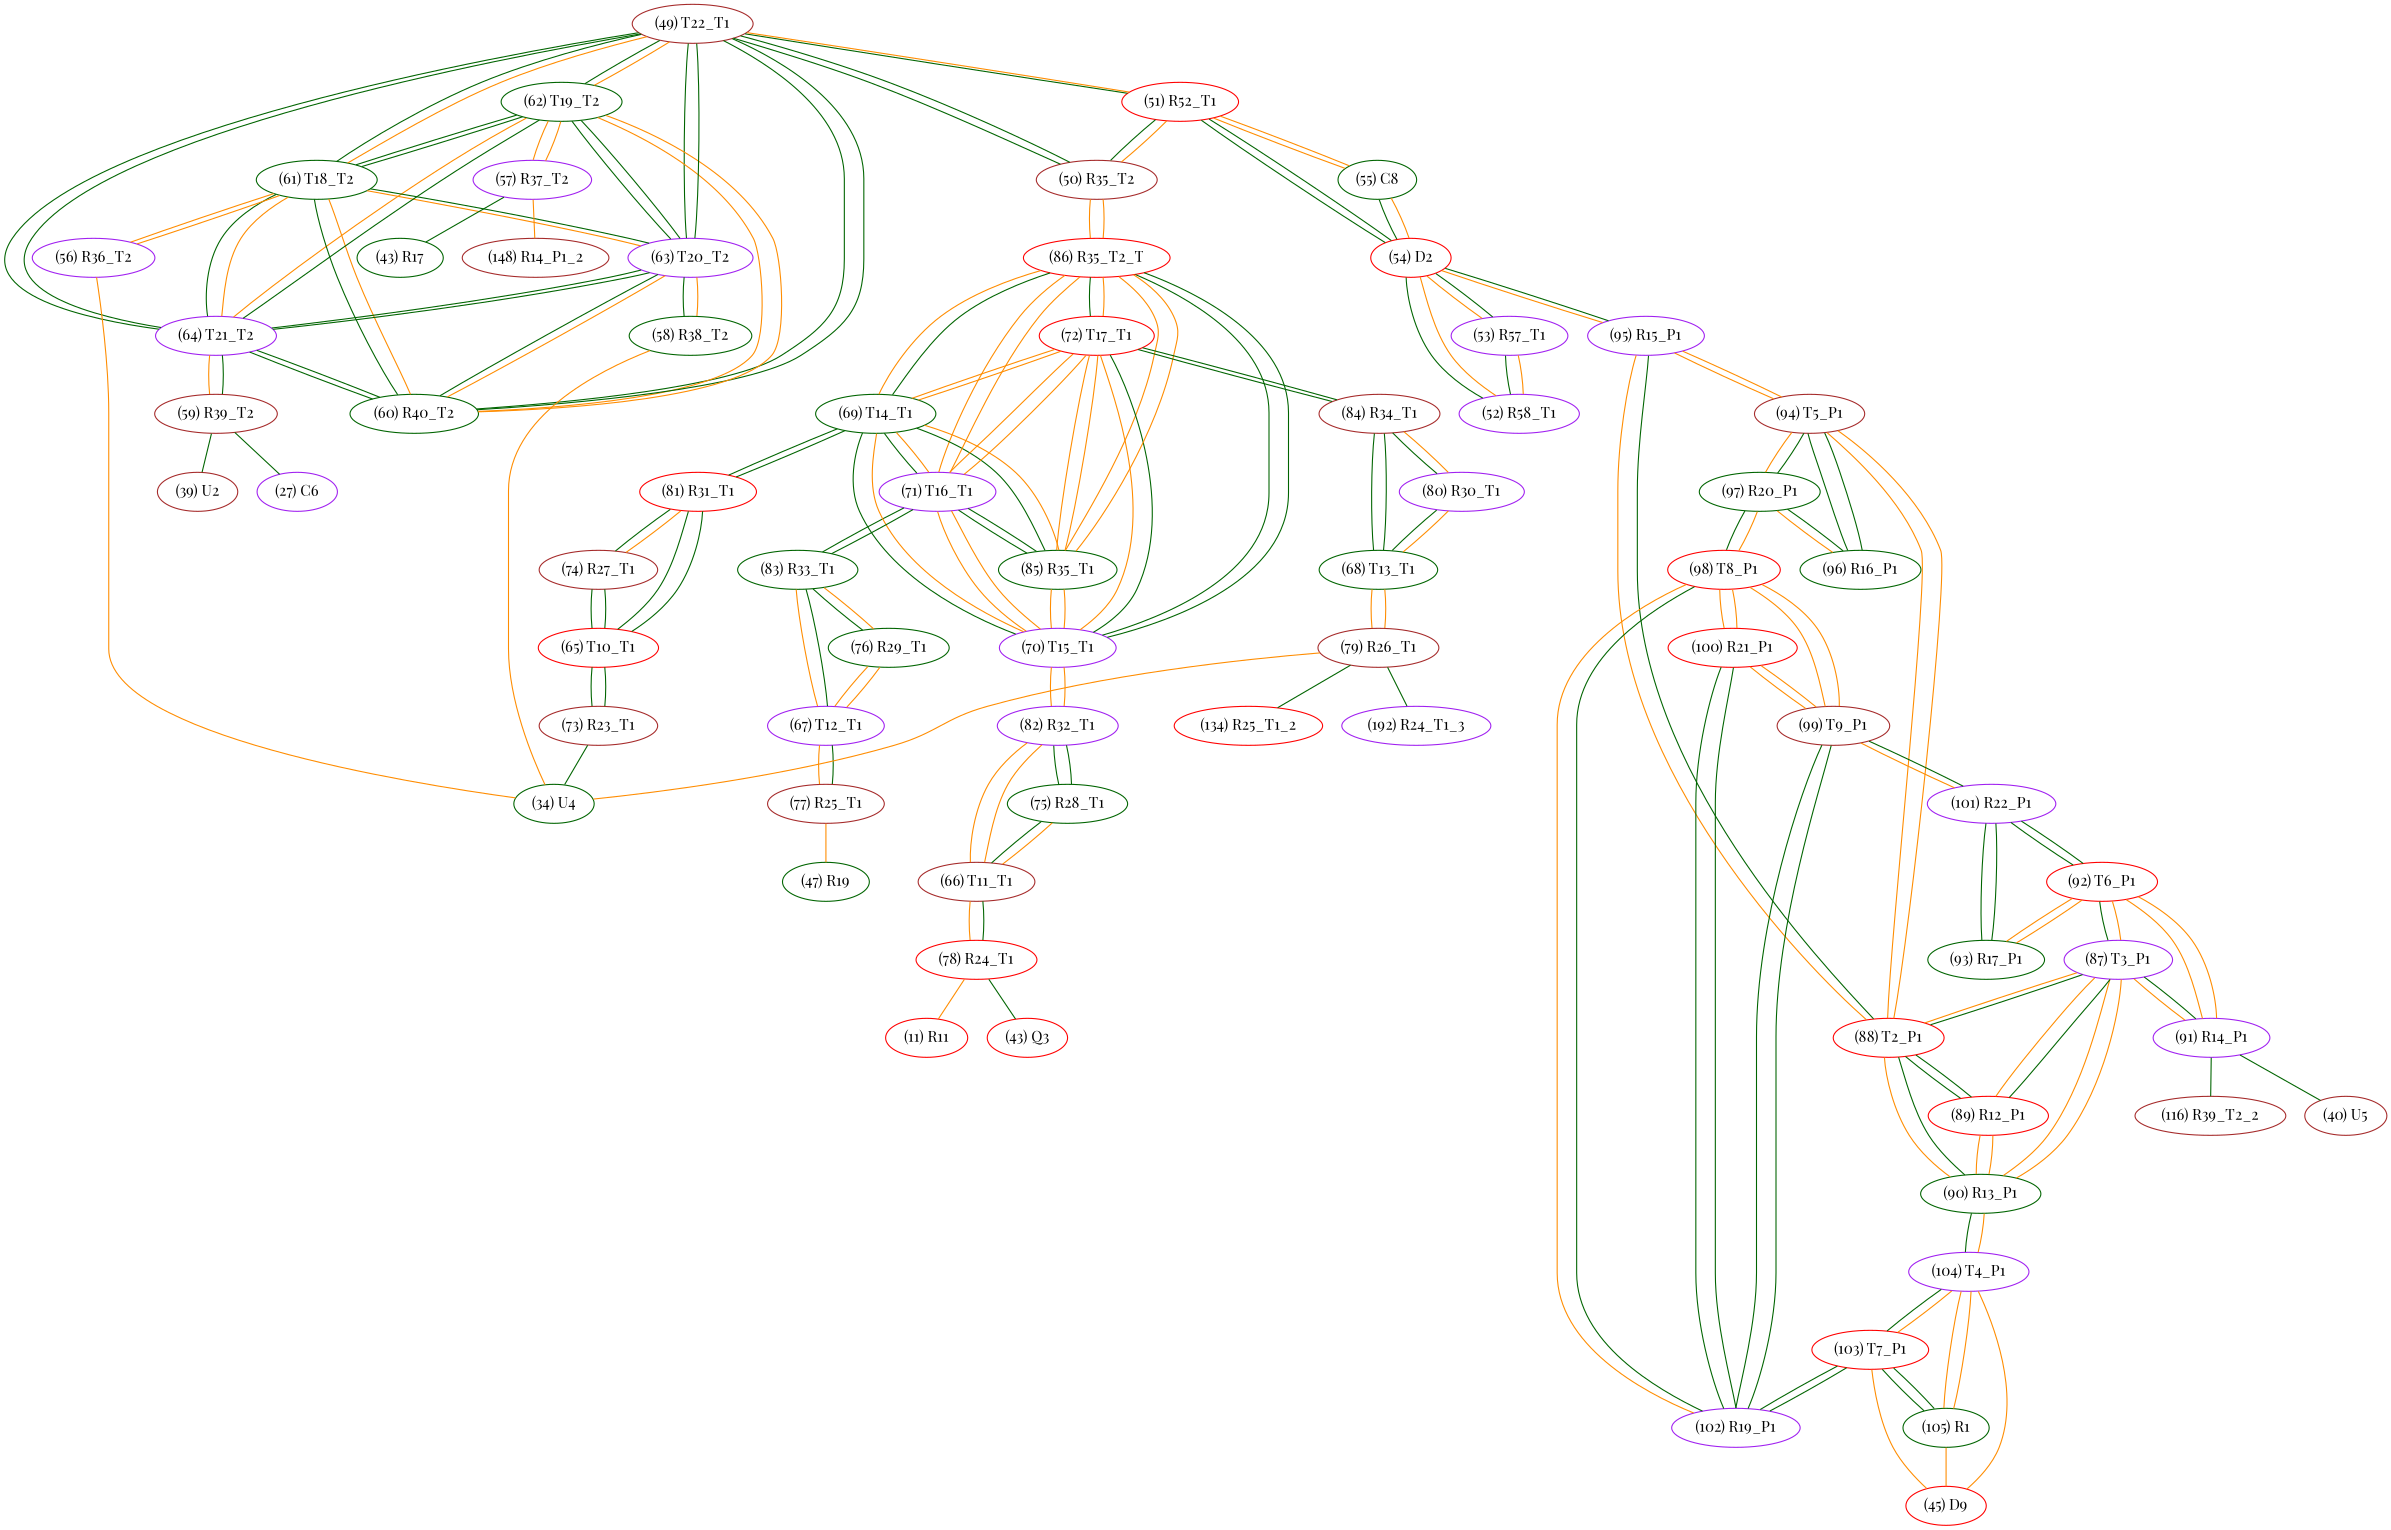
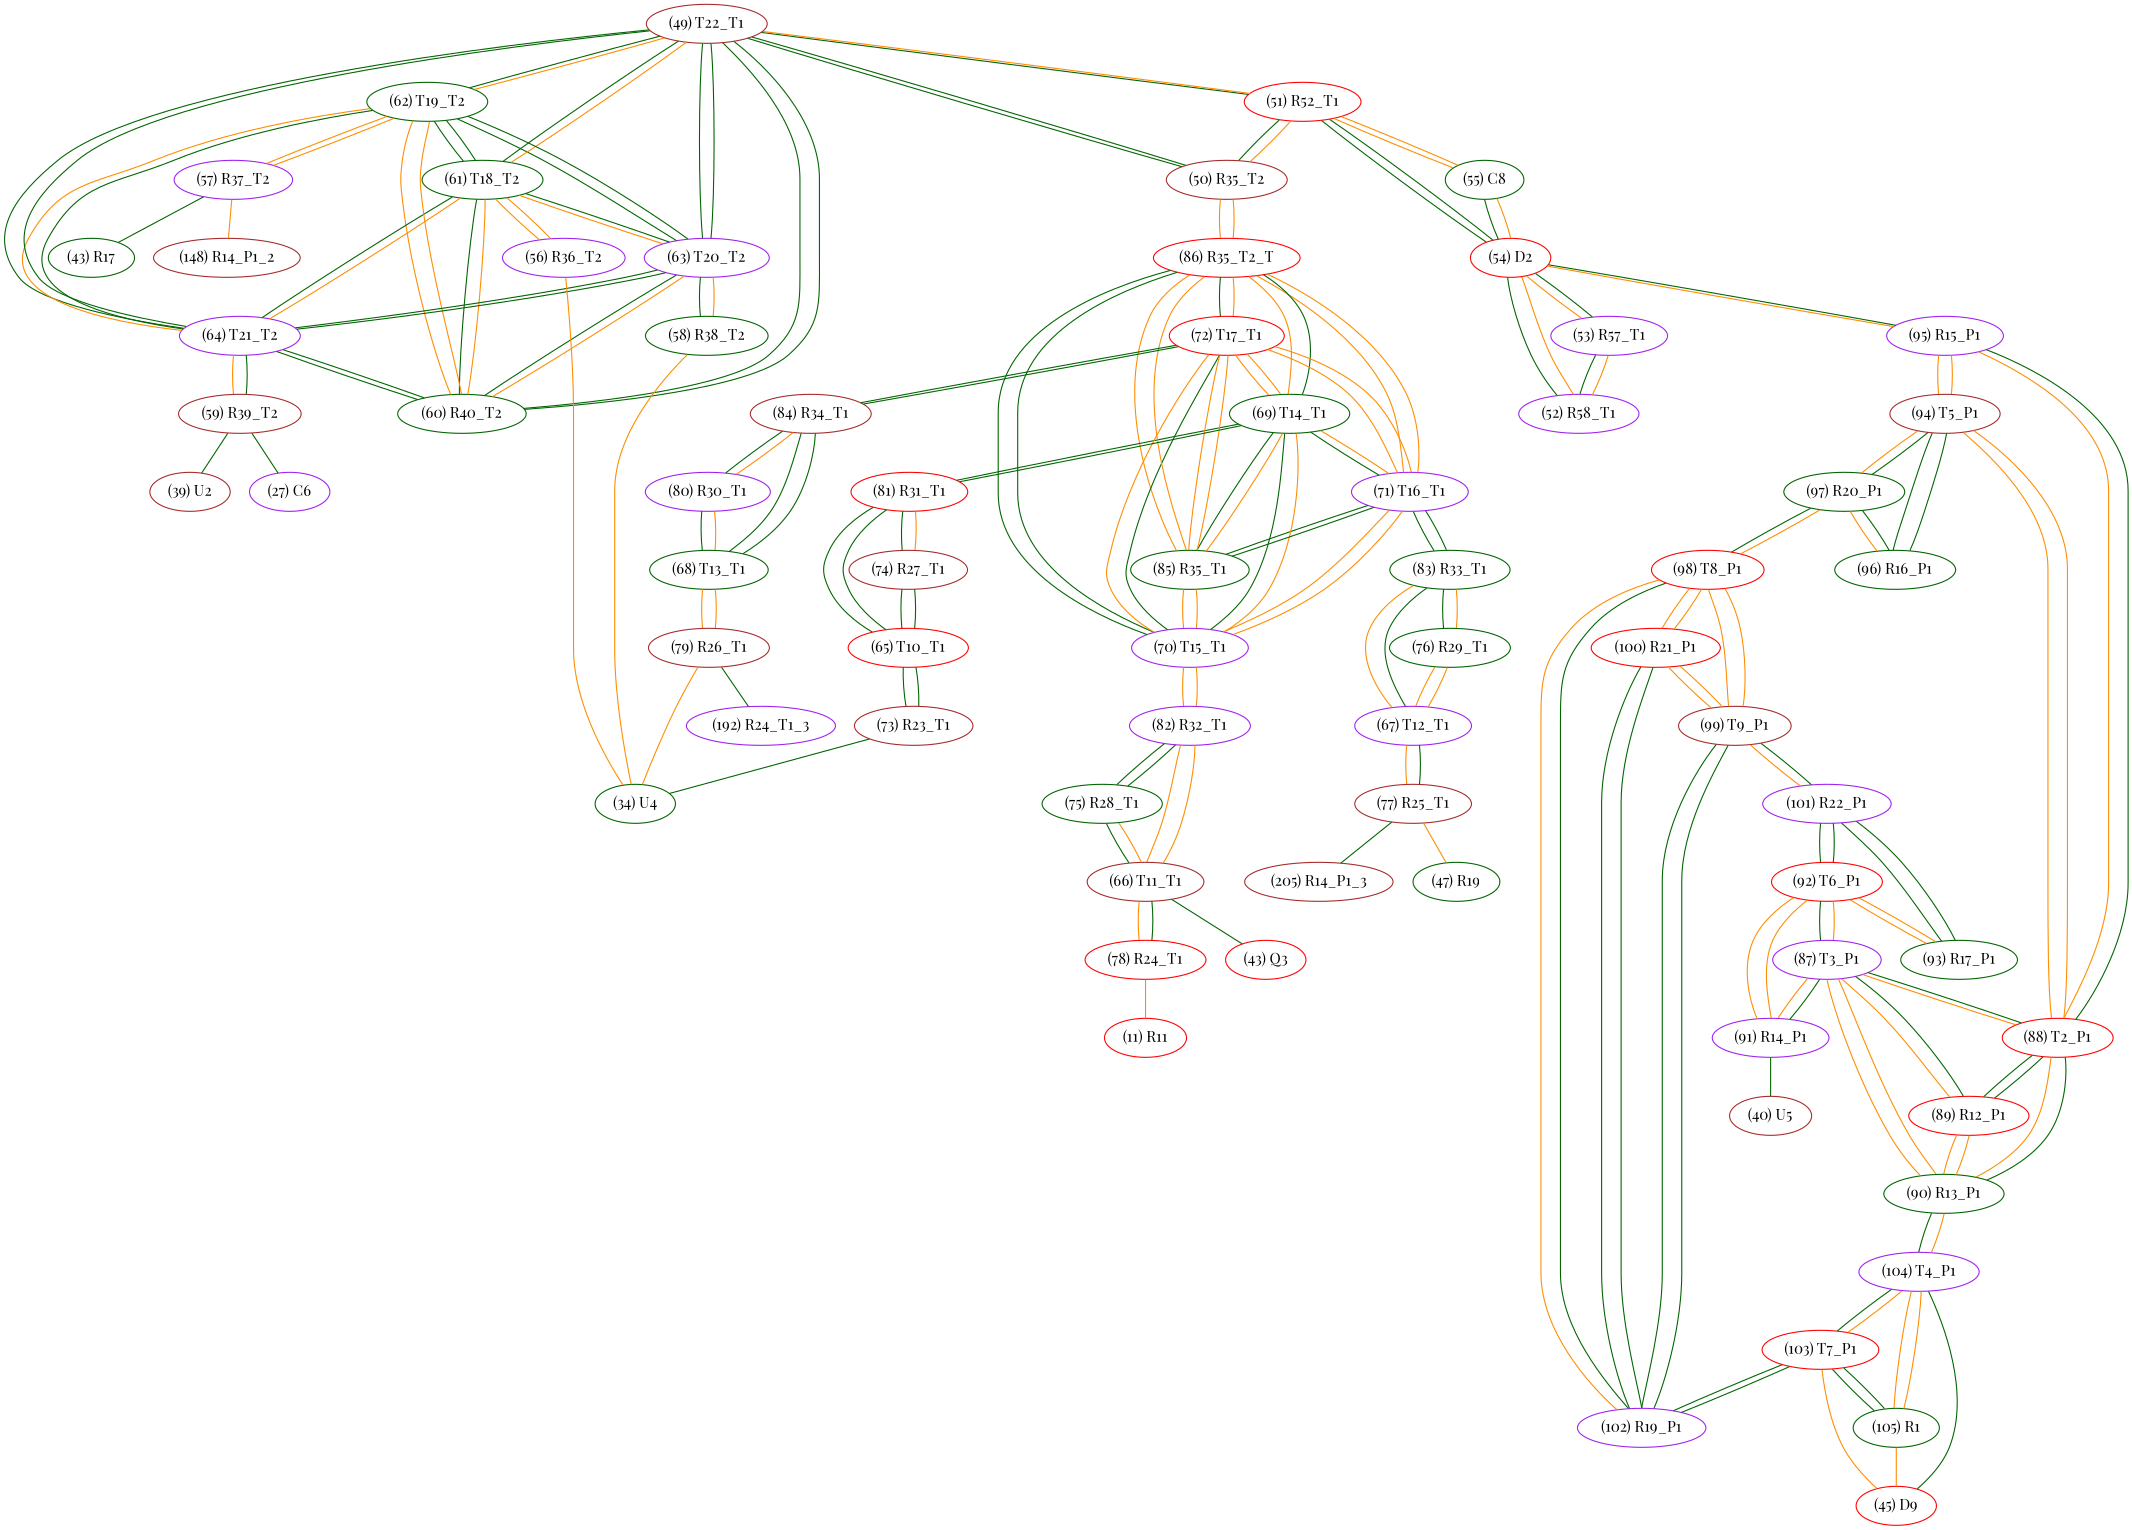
(1248, 726) -> none
none -> (1319, 882)
(1002, 999) -> (1207, 922)
(2210, 1116) -> none
(2006, 1394) -> (1957, 1394)
